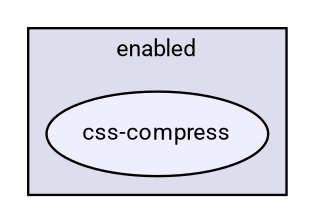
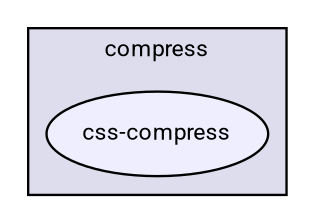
(157, 50) -> (157, 50)
